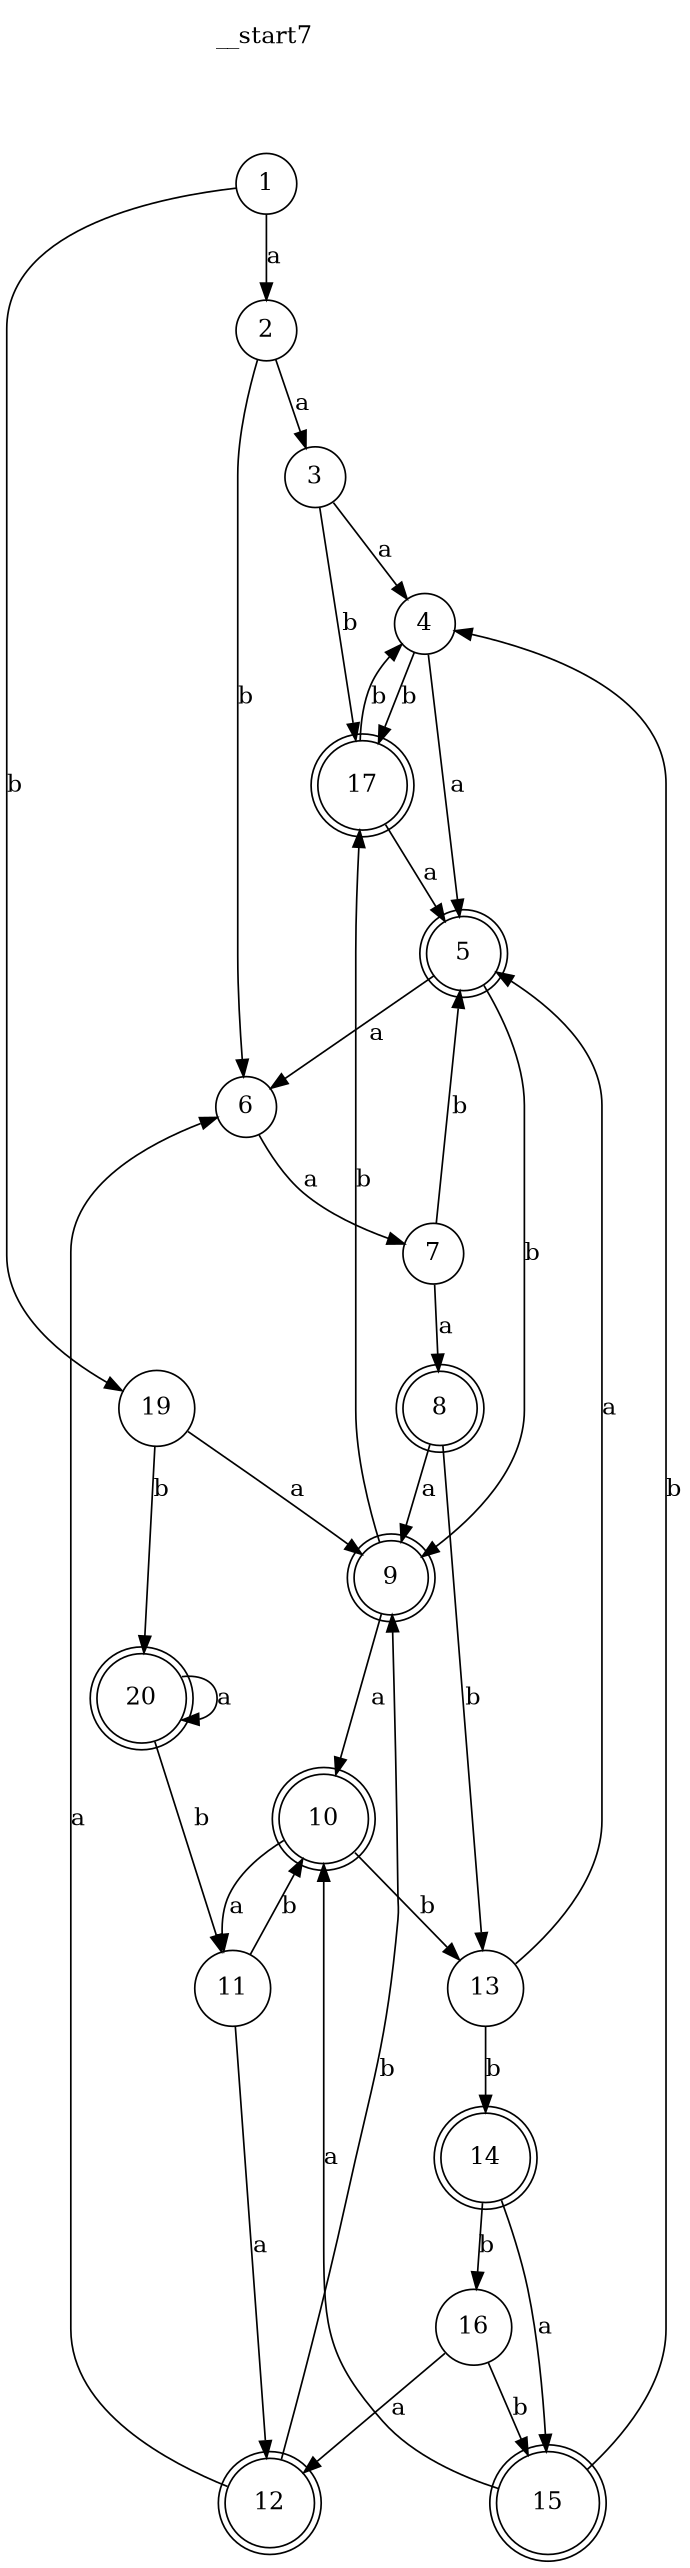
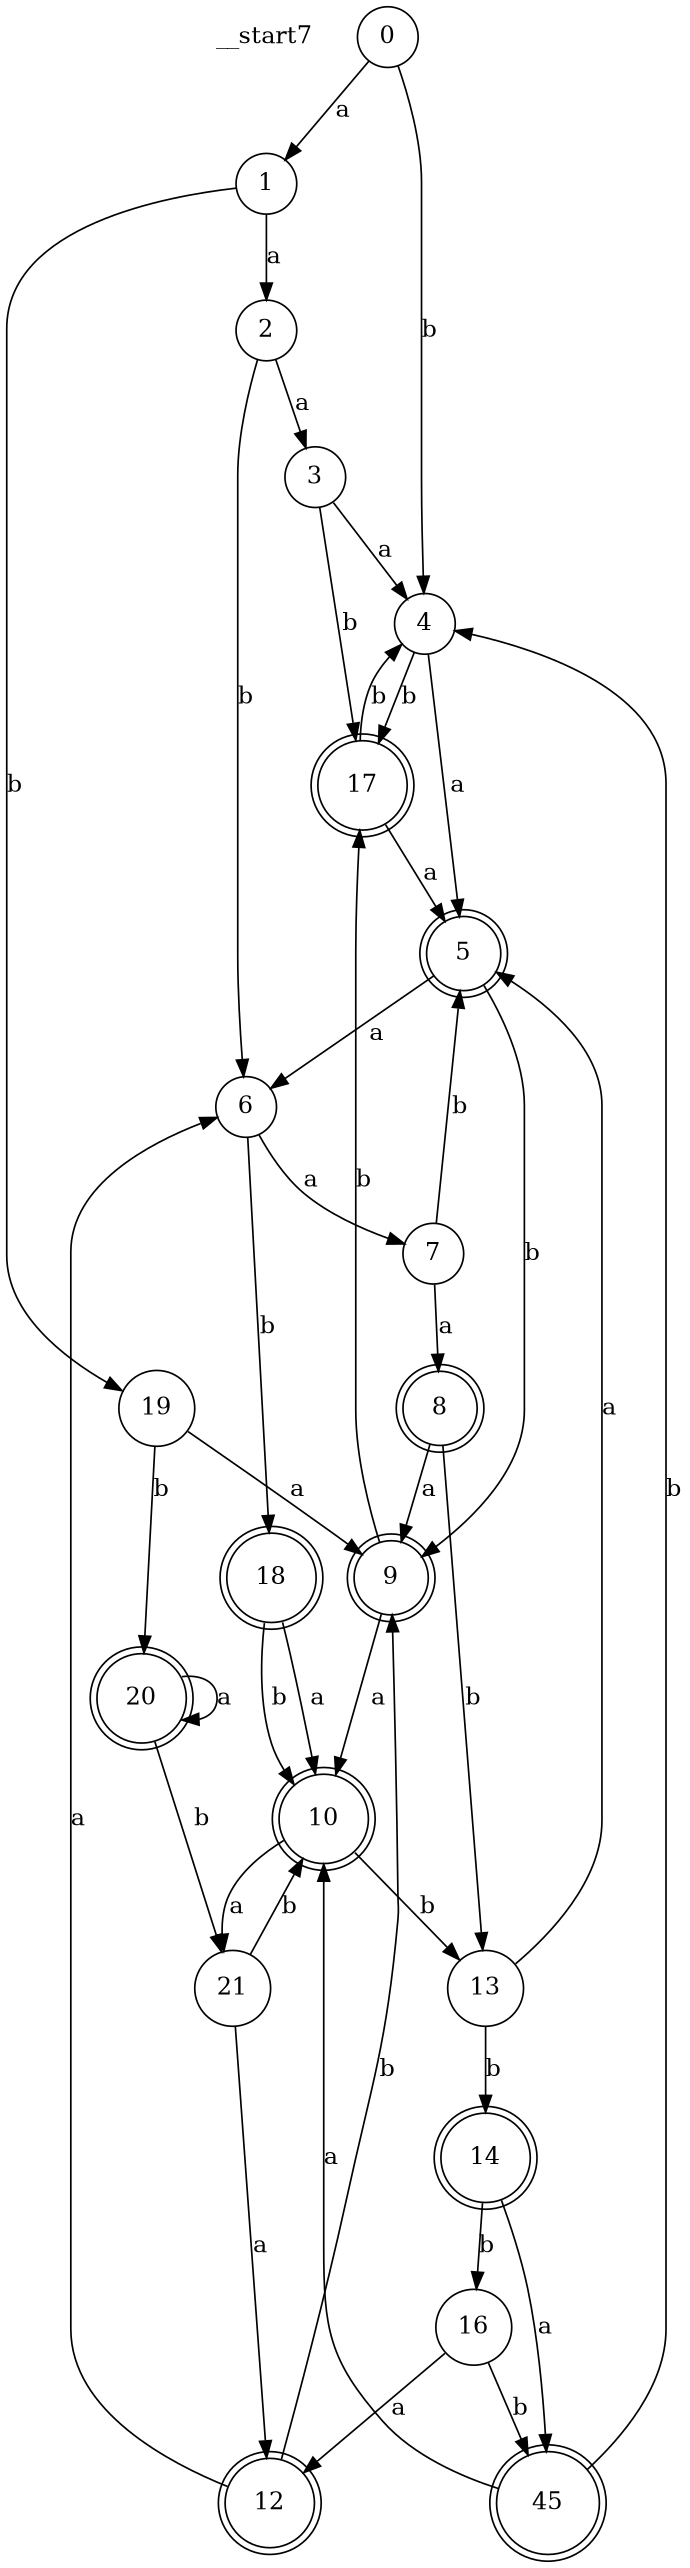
none -> (388, 37)
none -> (271, 1578)
(233, 1988) -> (233, 1988)
(548, 2503) -> (548, 2503)
